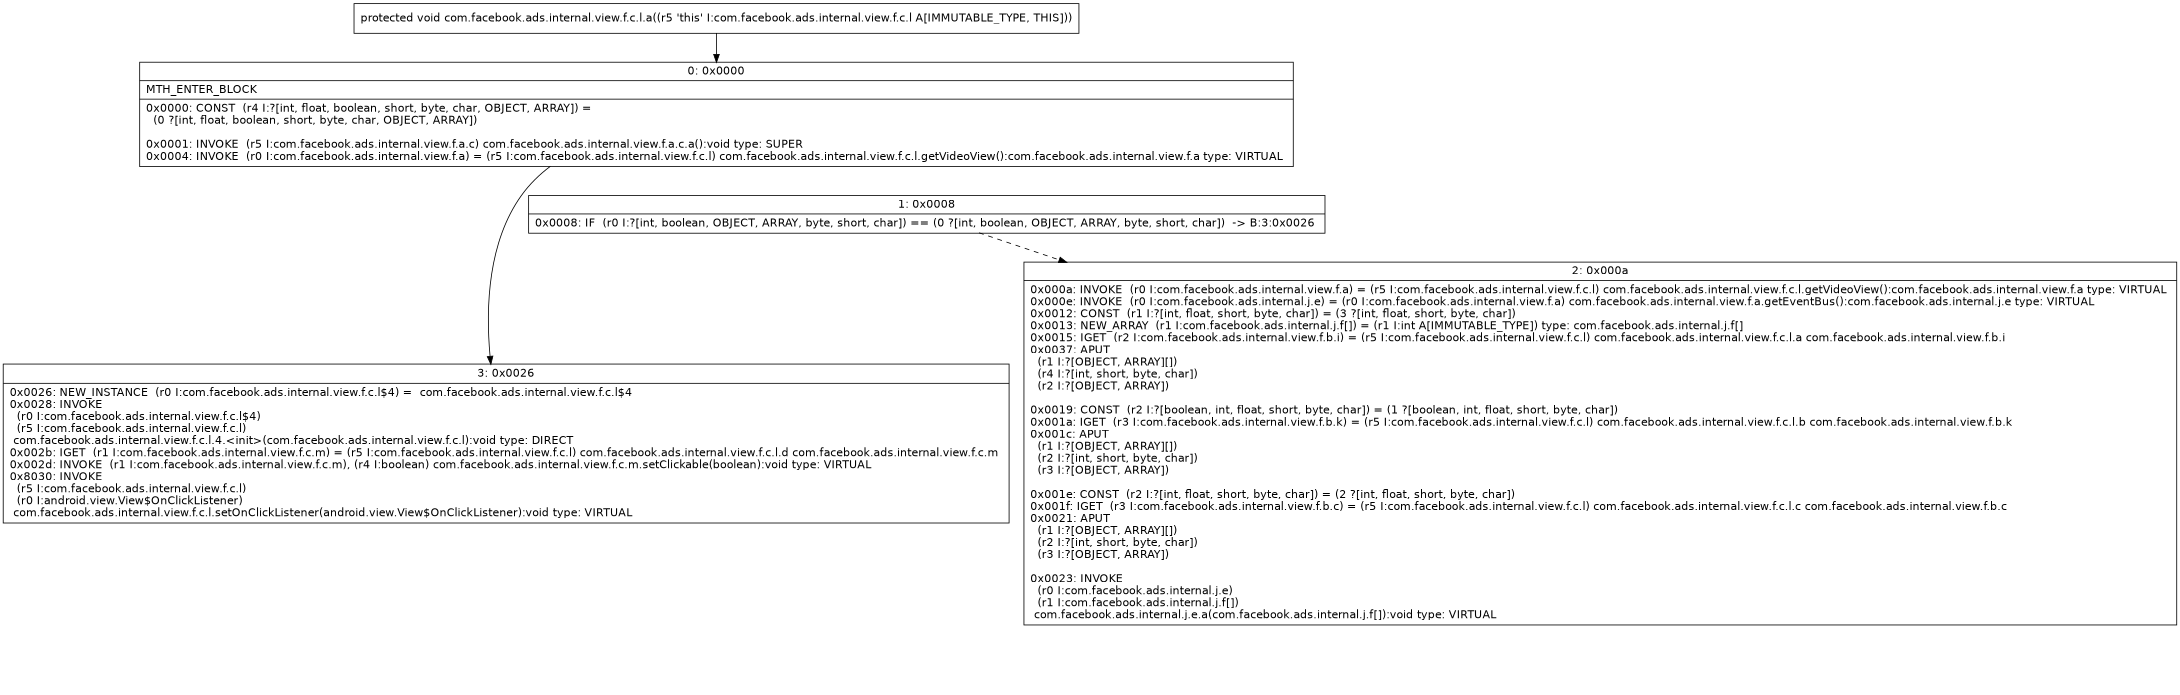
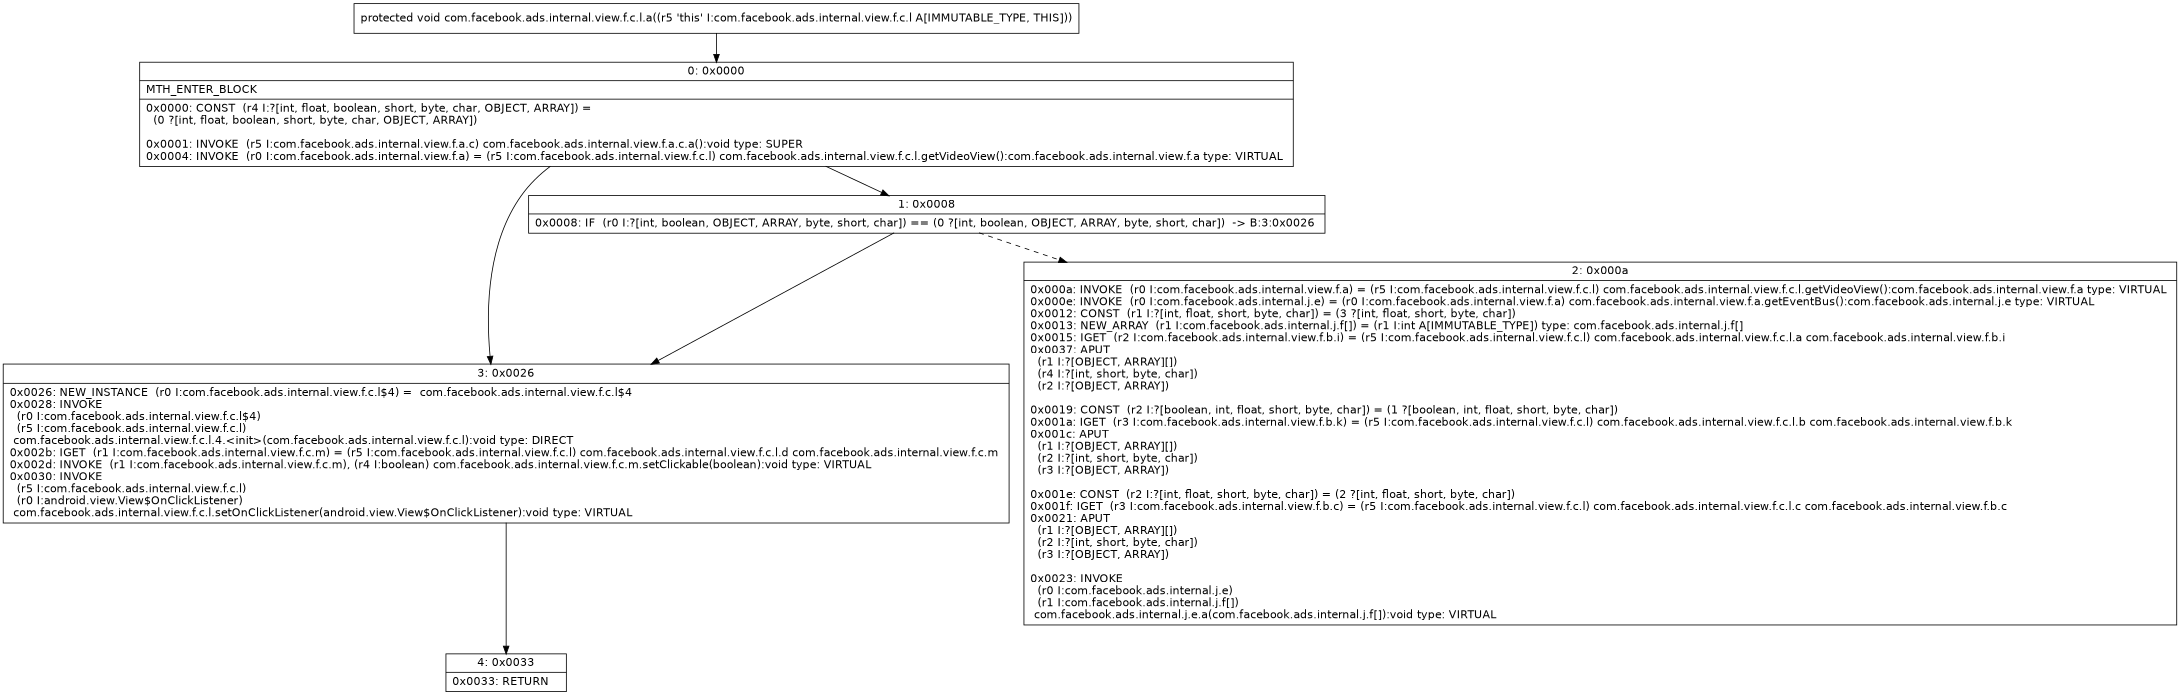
none -> (854, 179)
none -> (776, 297)
(60, 477) -> (60, 477)
none -> (506, 673)
